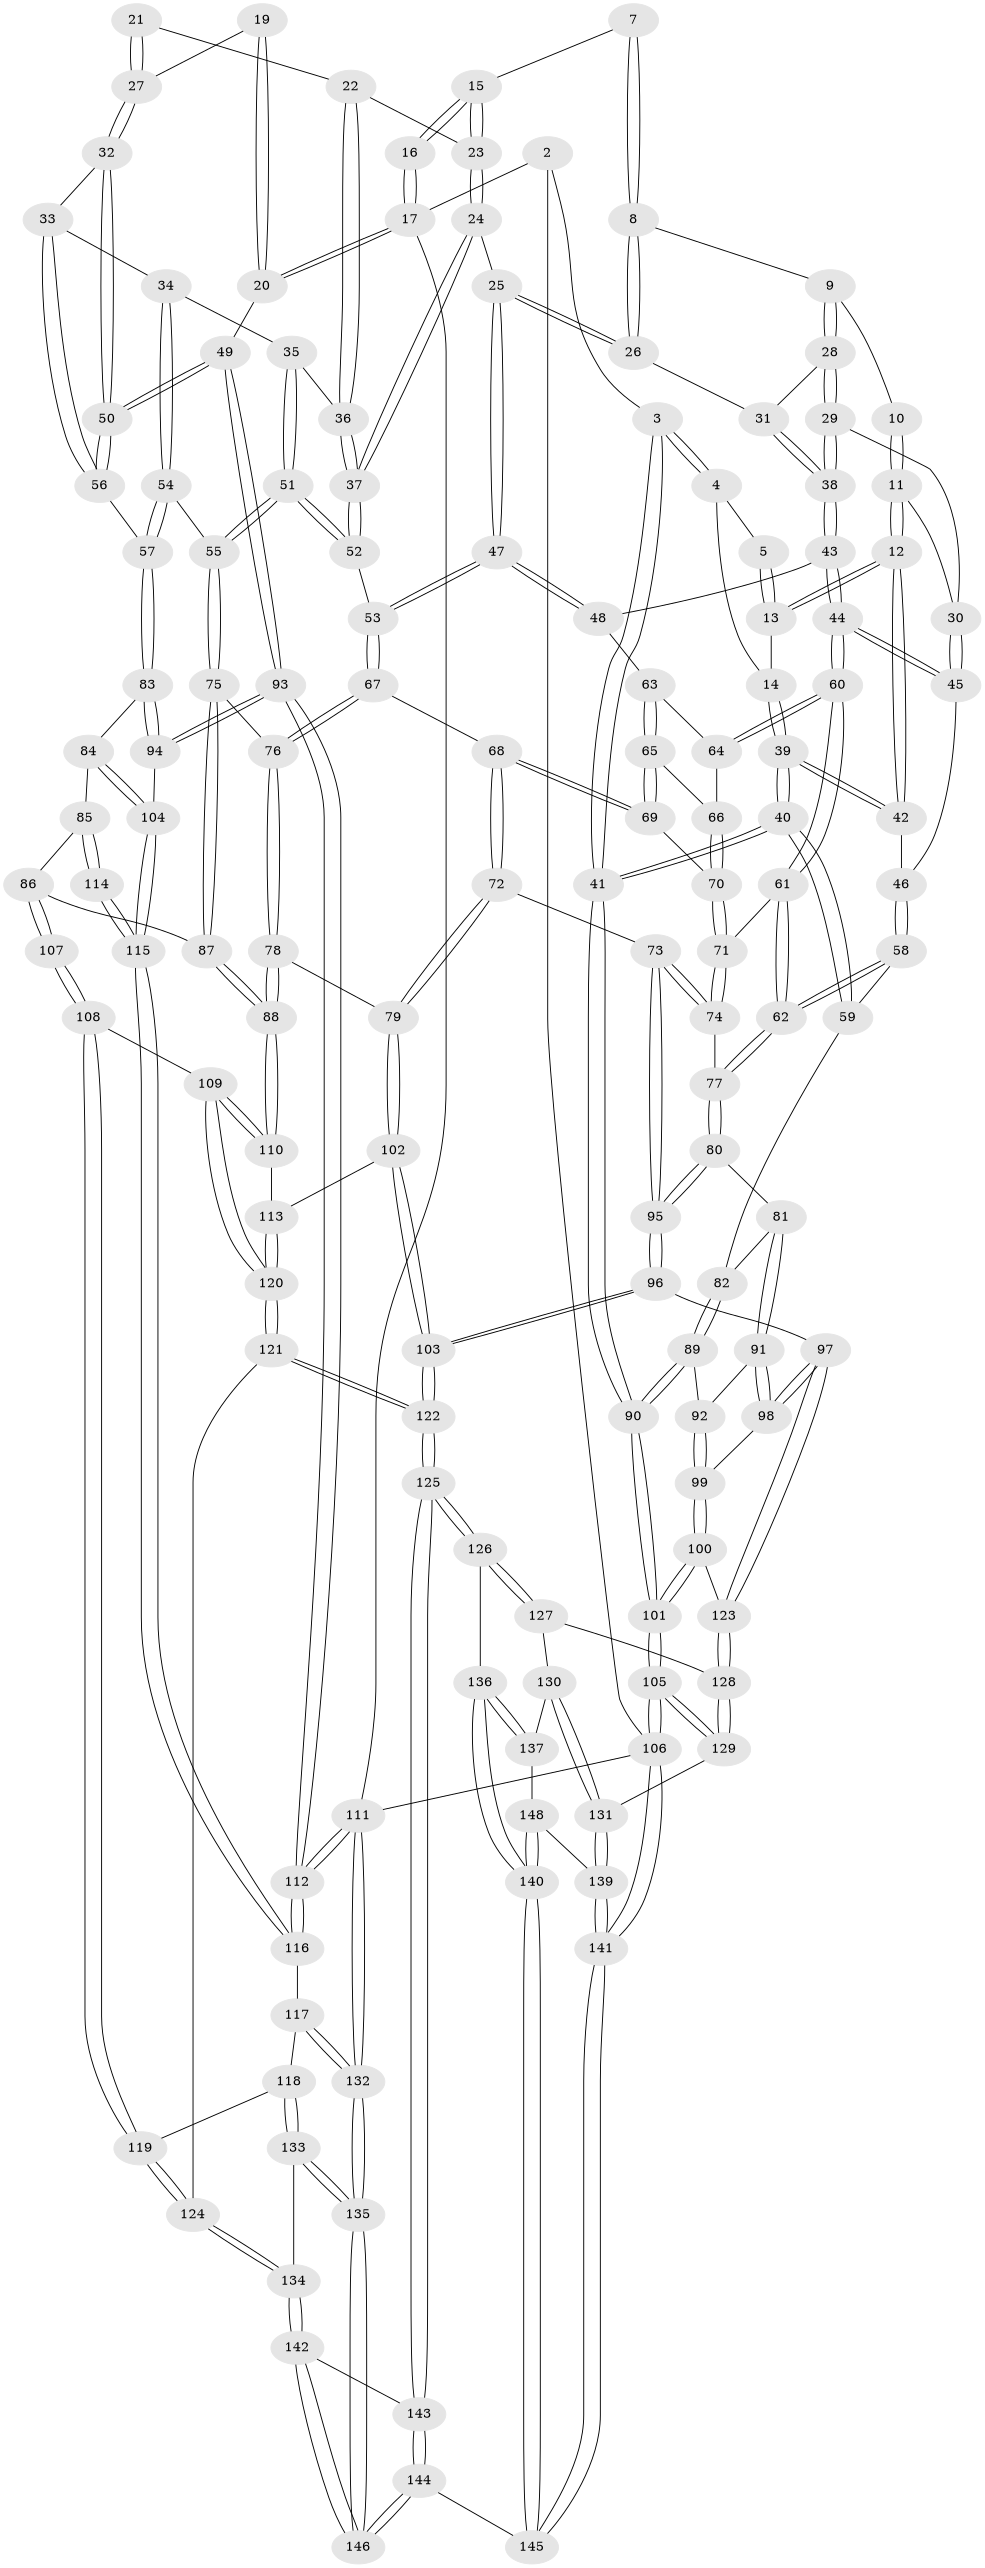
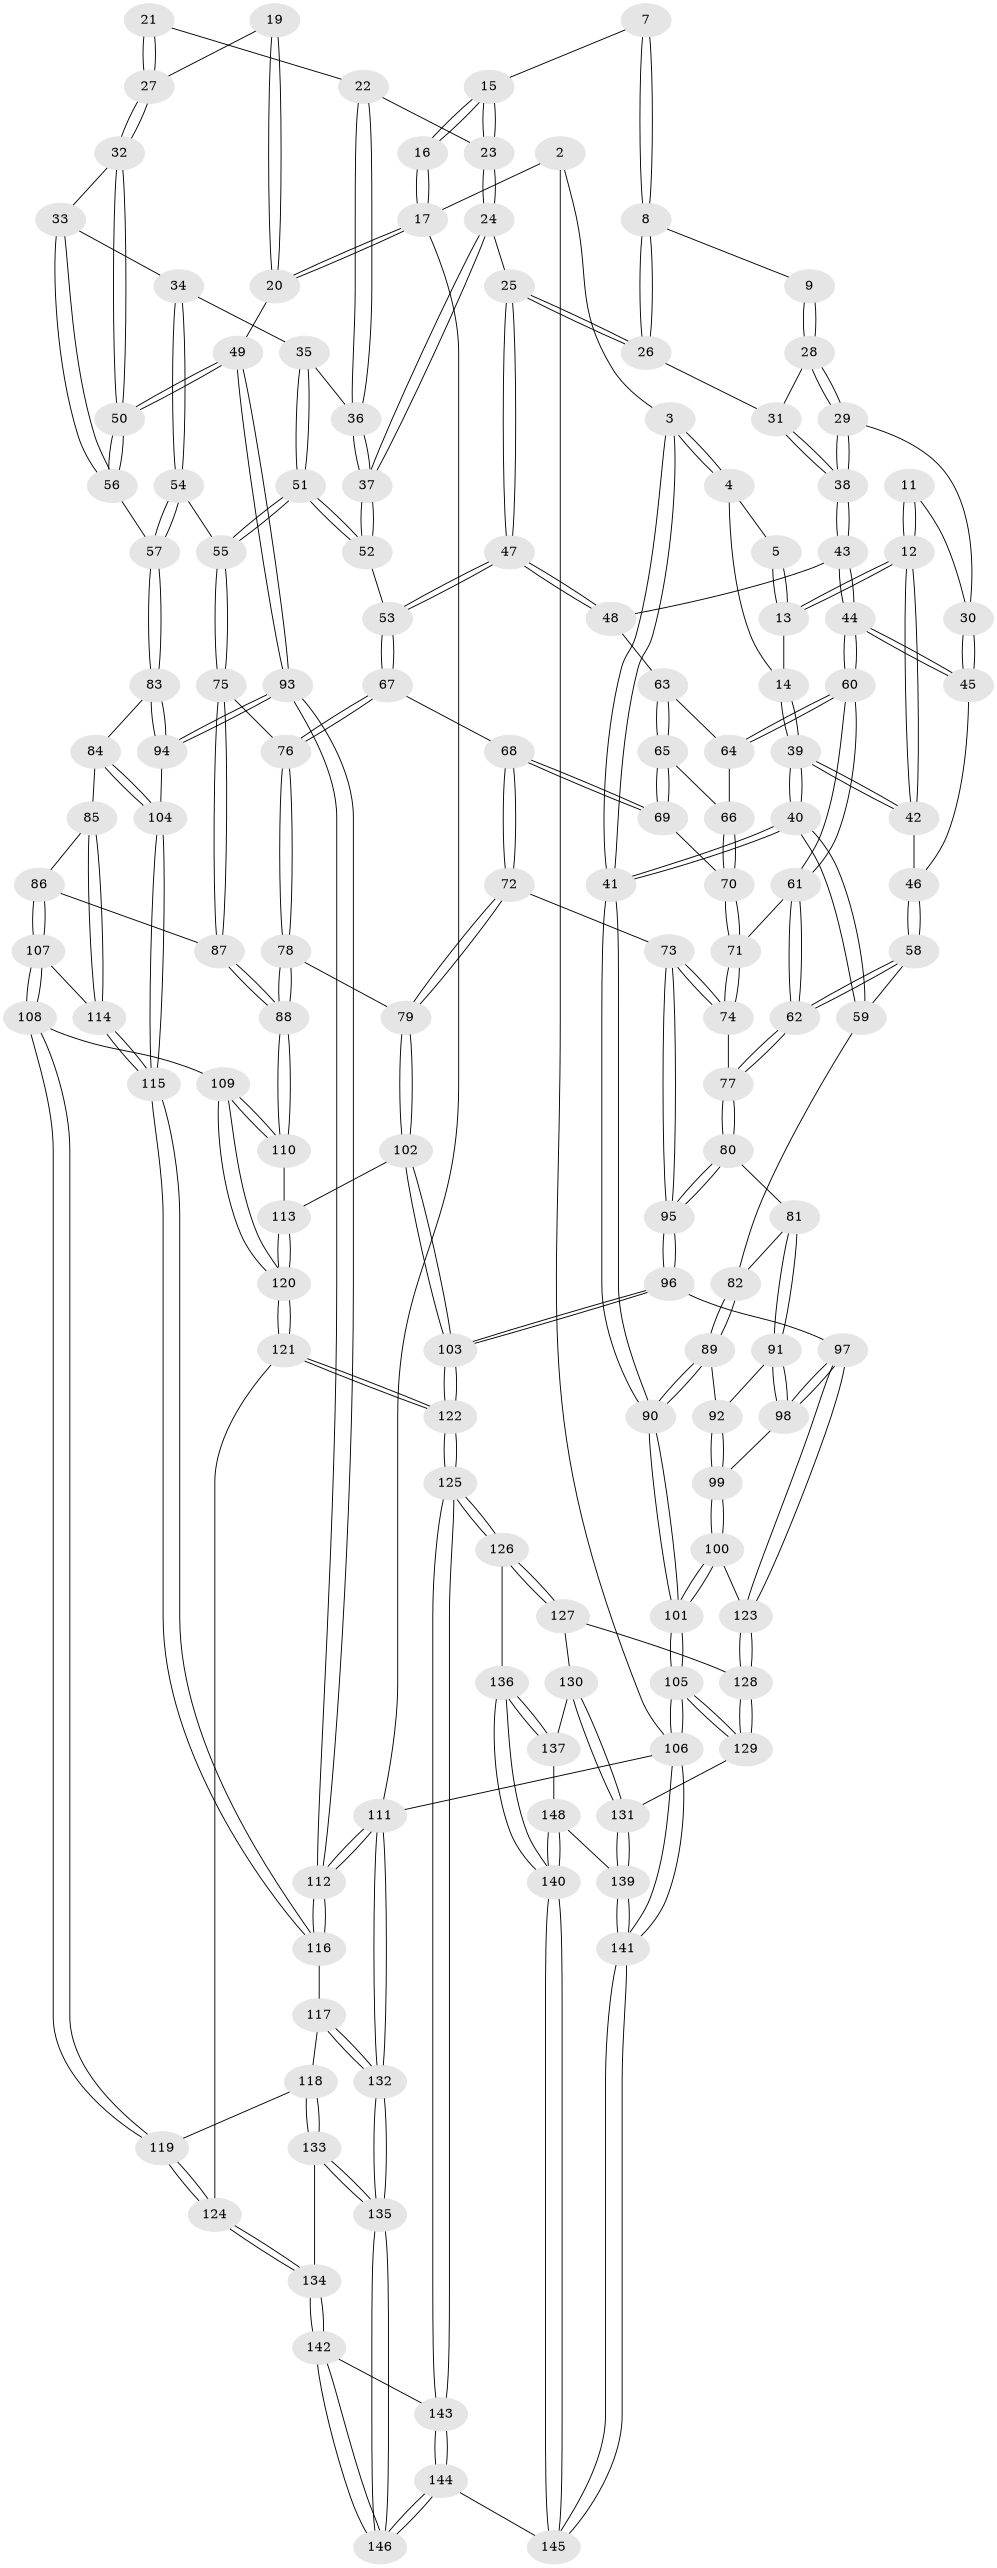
(897, 419) -> none
none -> (69, 985)
